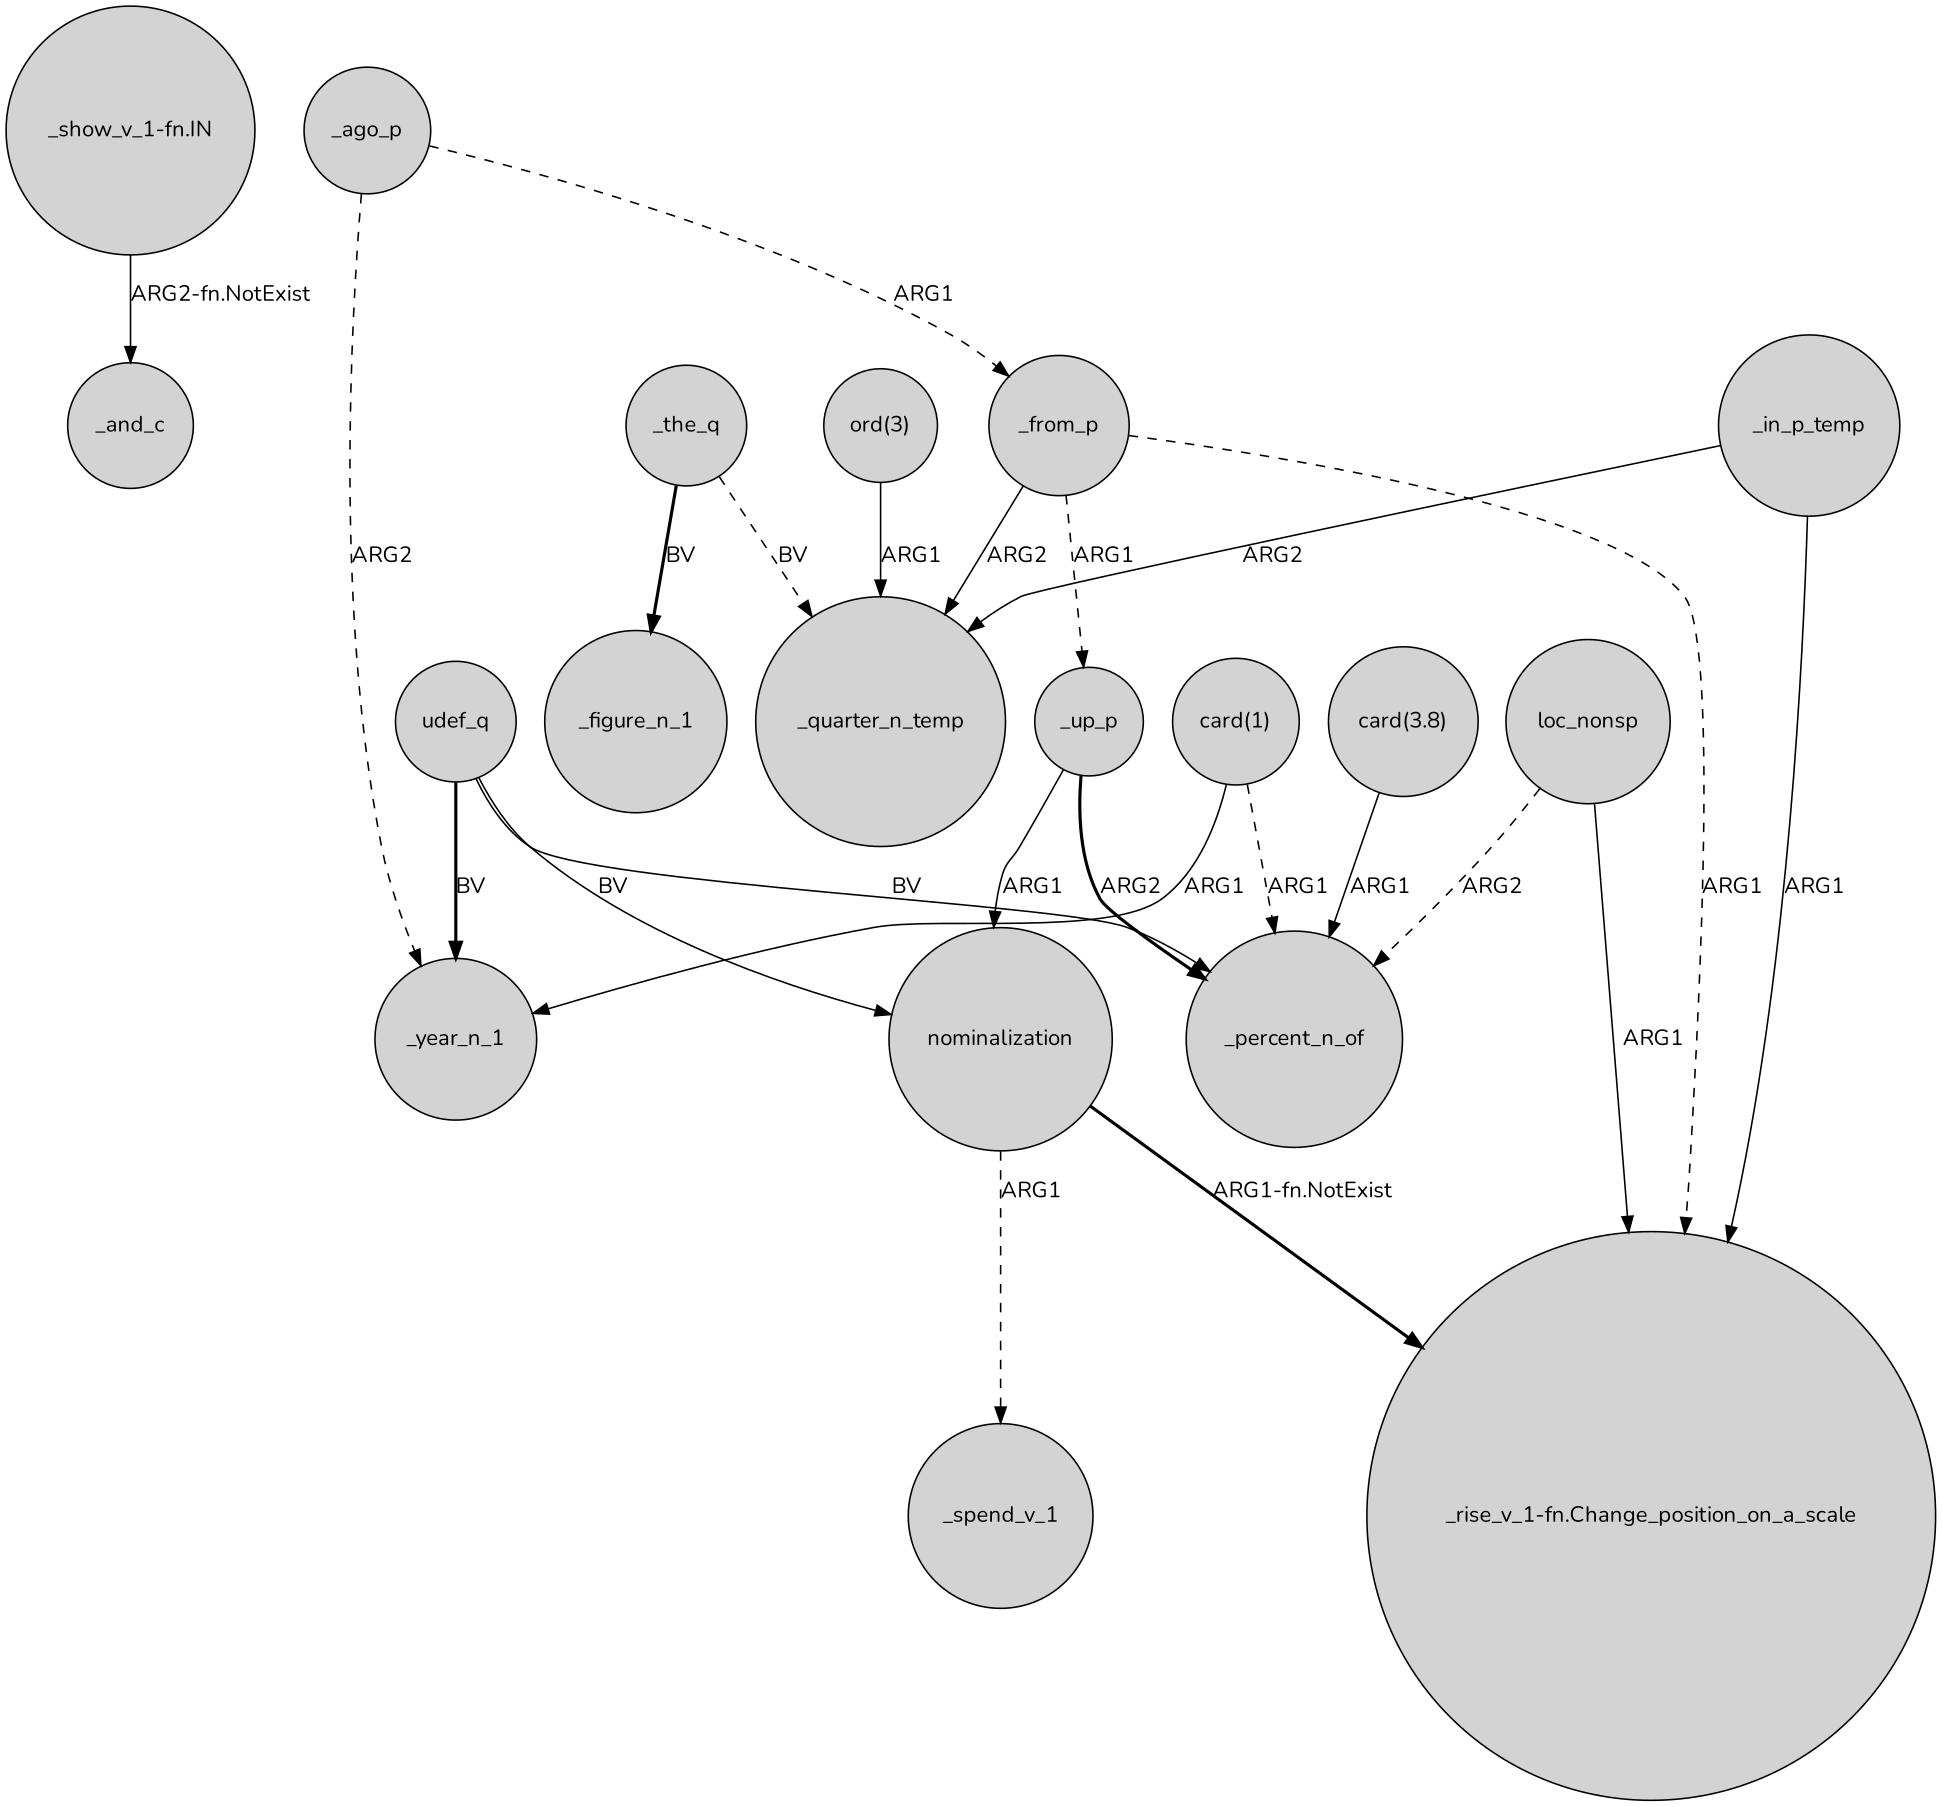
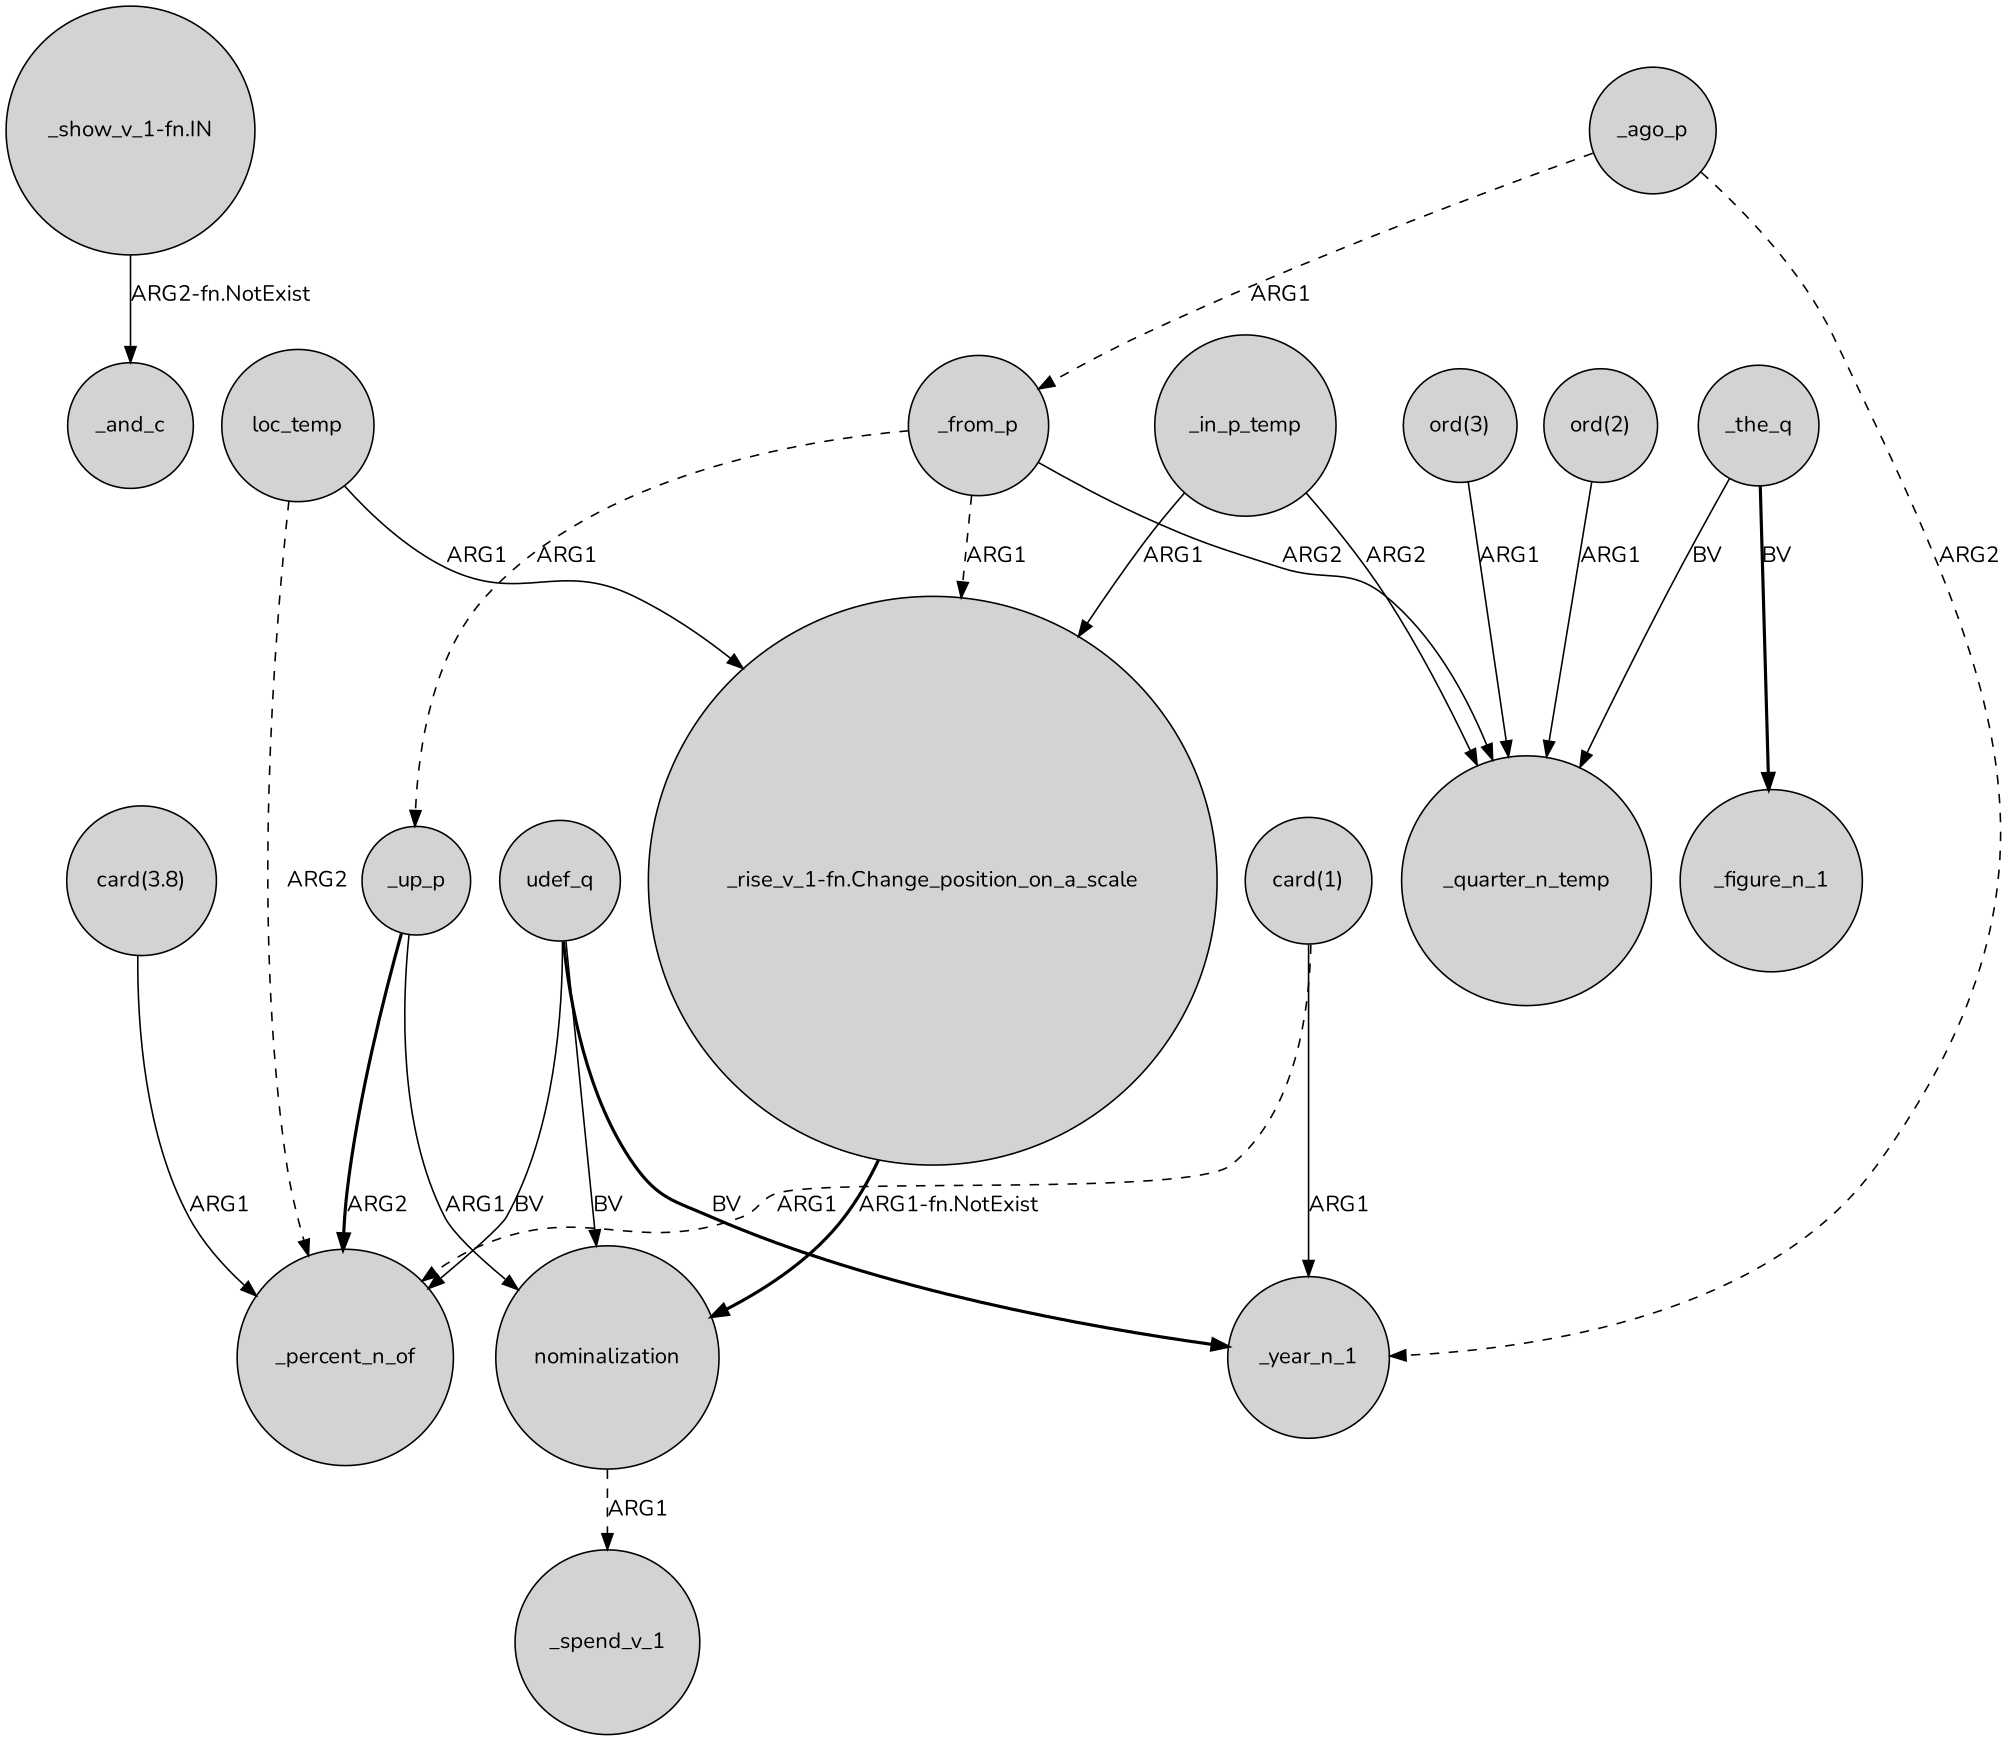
none -> (1601, 426)
(761, 540) -> (1656, 615)
(1588, 722) -> (298, 426)
(1250, 1222) -> (820, 1244)
